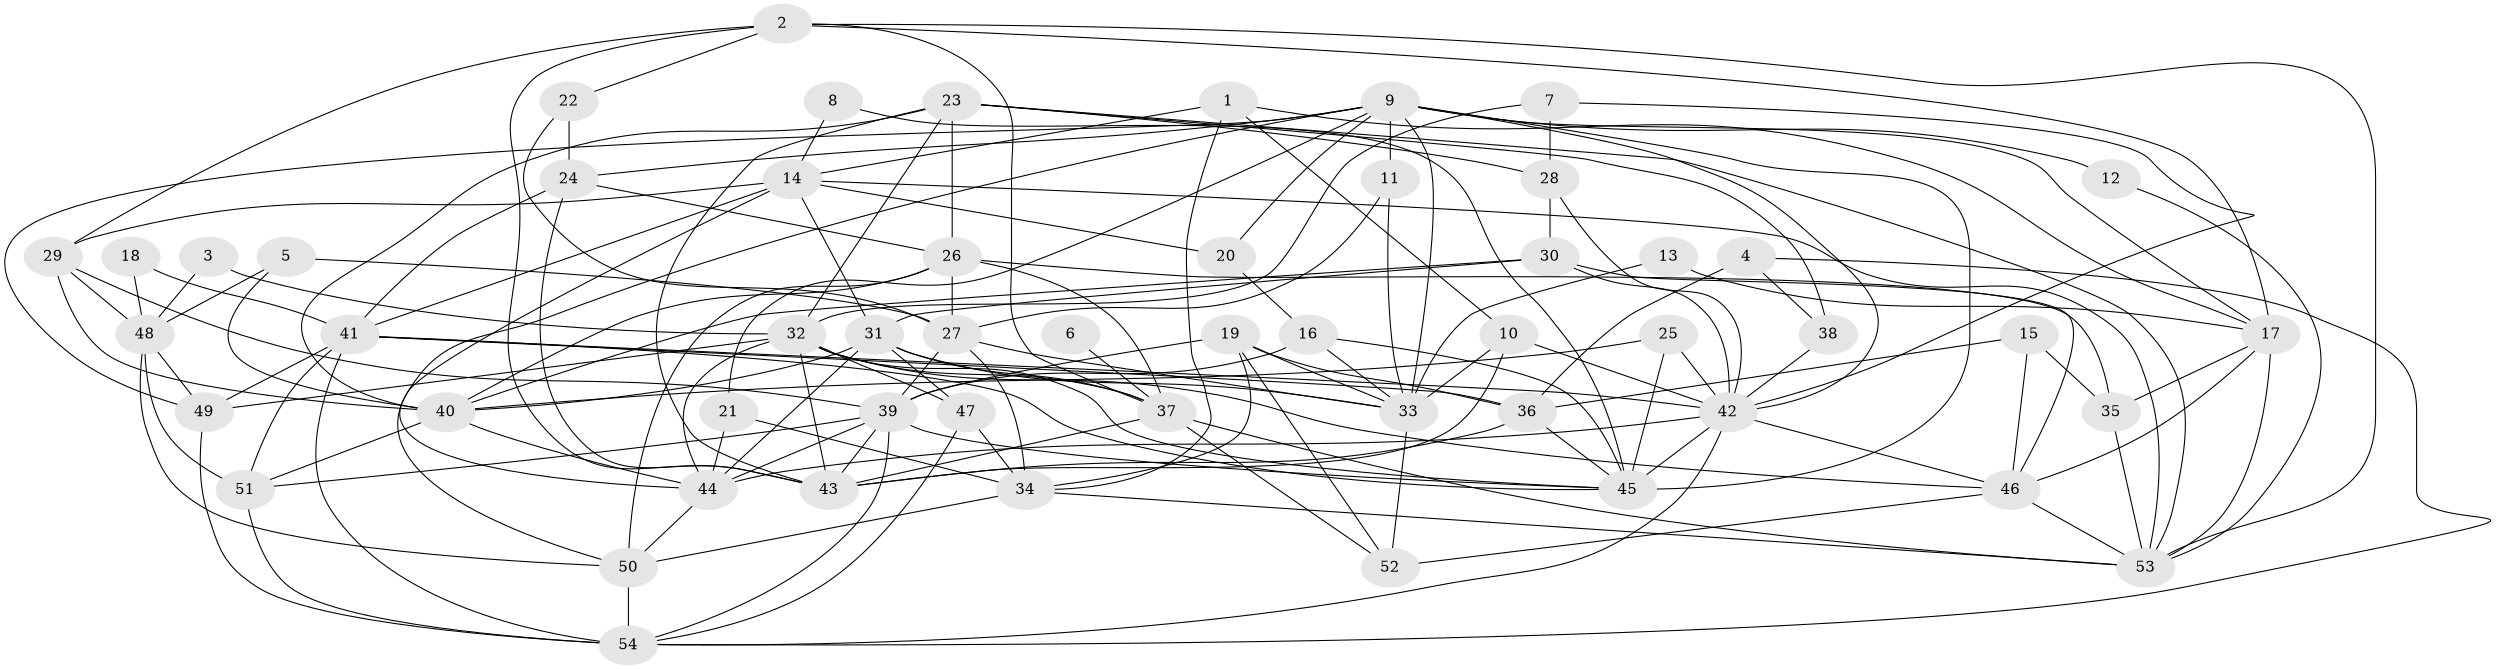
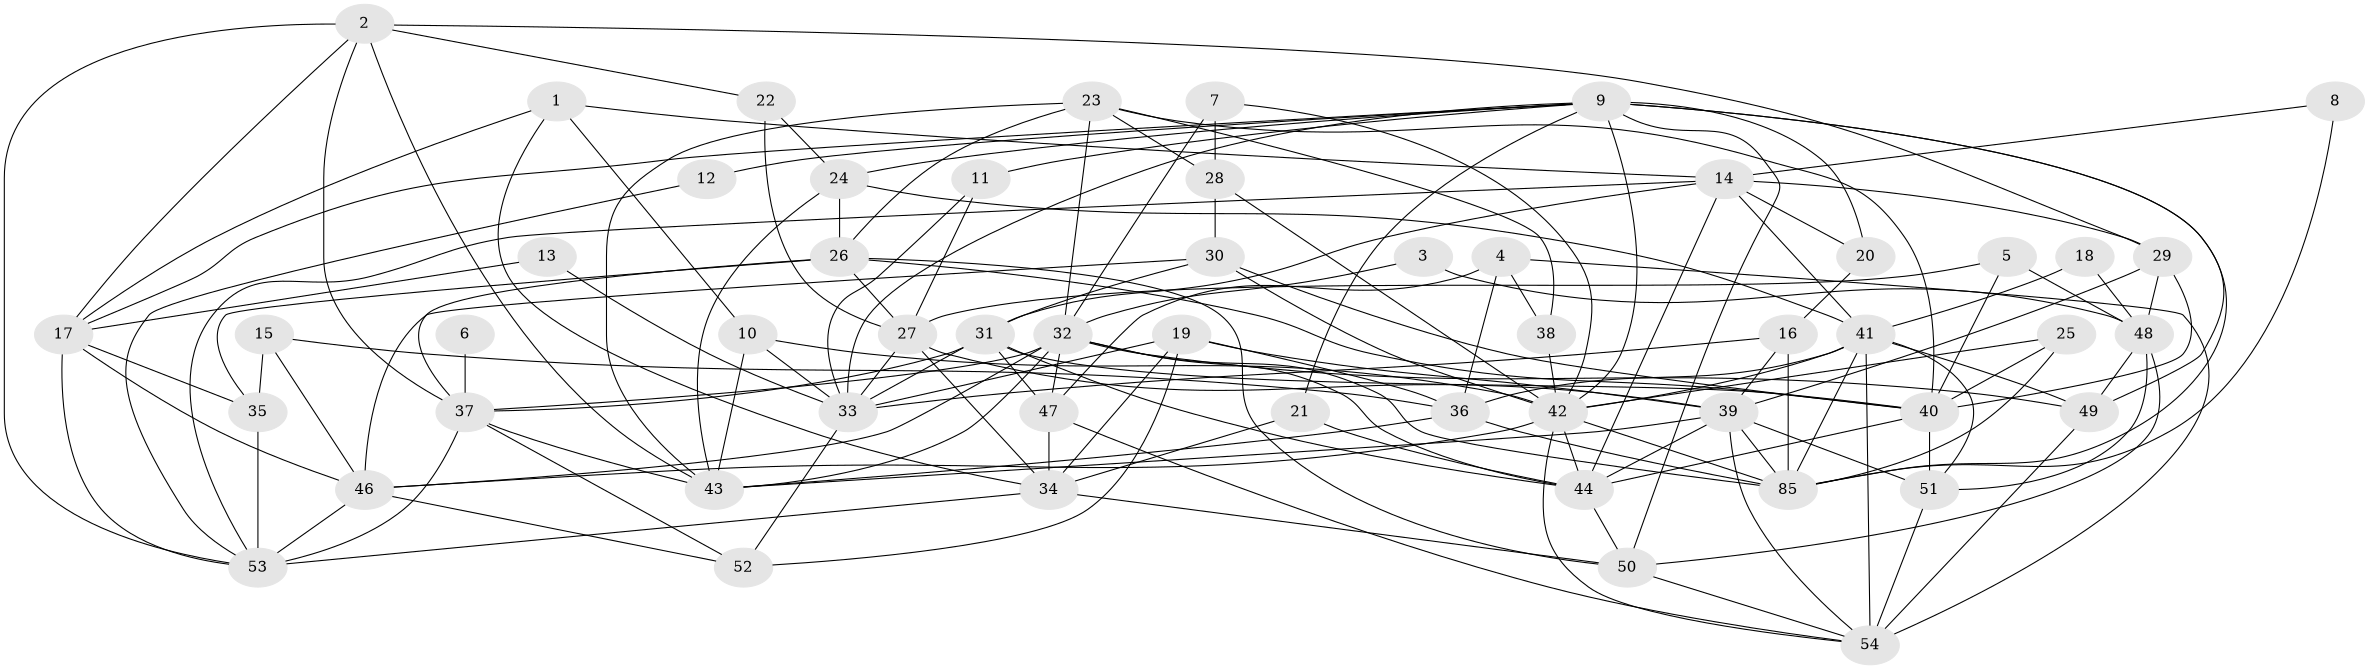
(1624, 155) -> none
none -> (1155, 310)
(1628, 490) -> (1788, 490)
